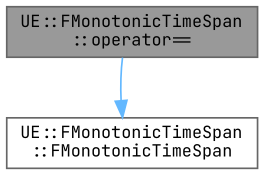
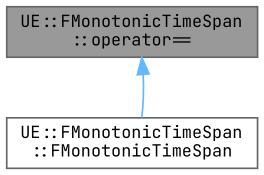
(121, 79) -> (143, 96)
